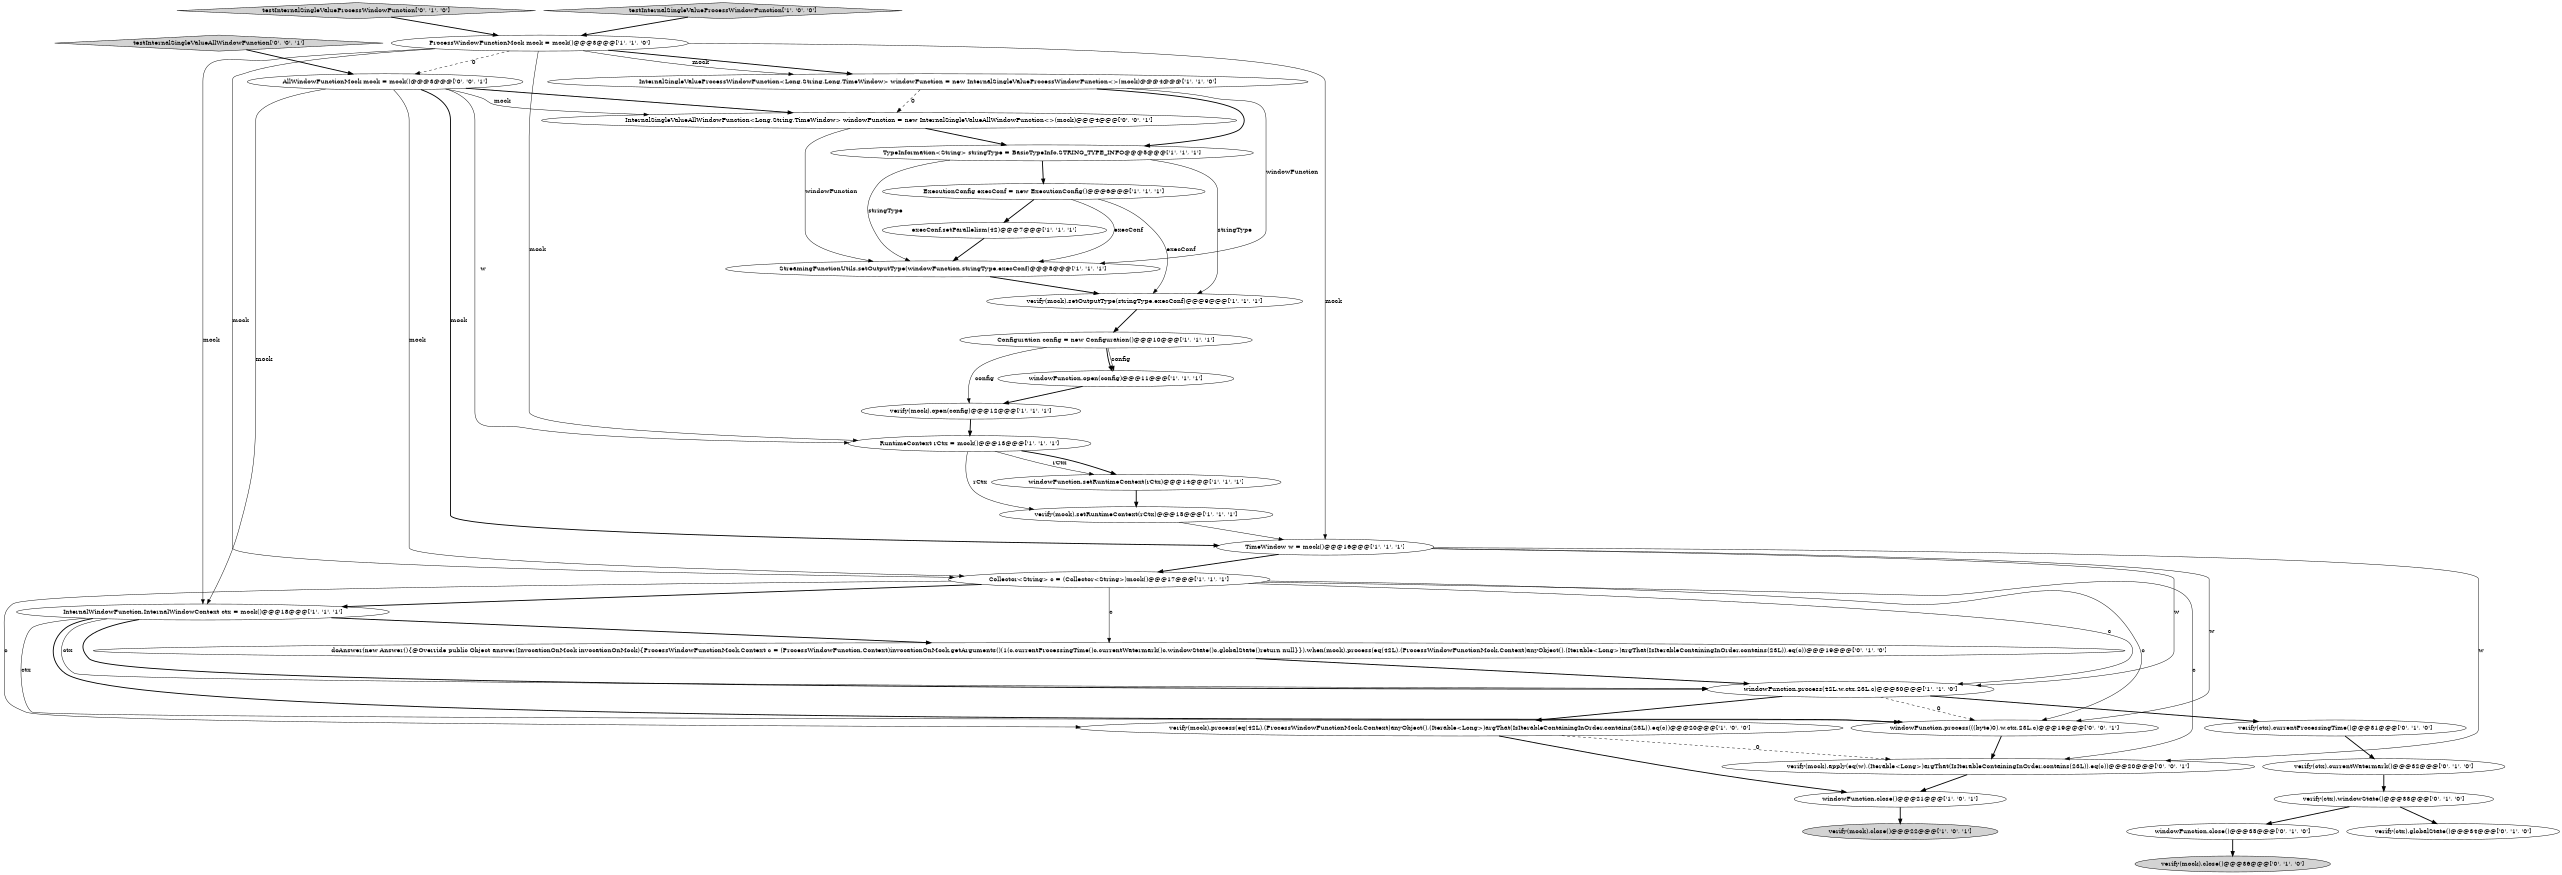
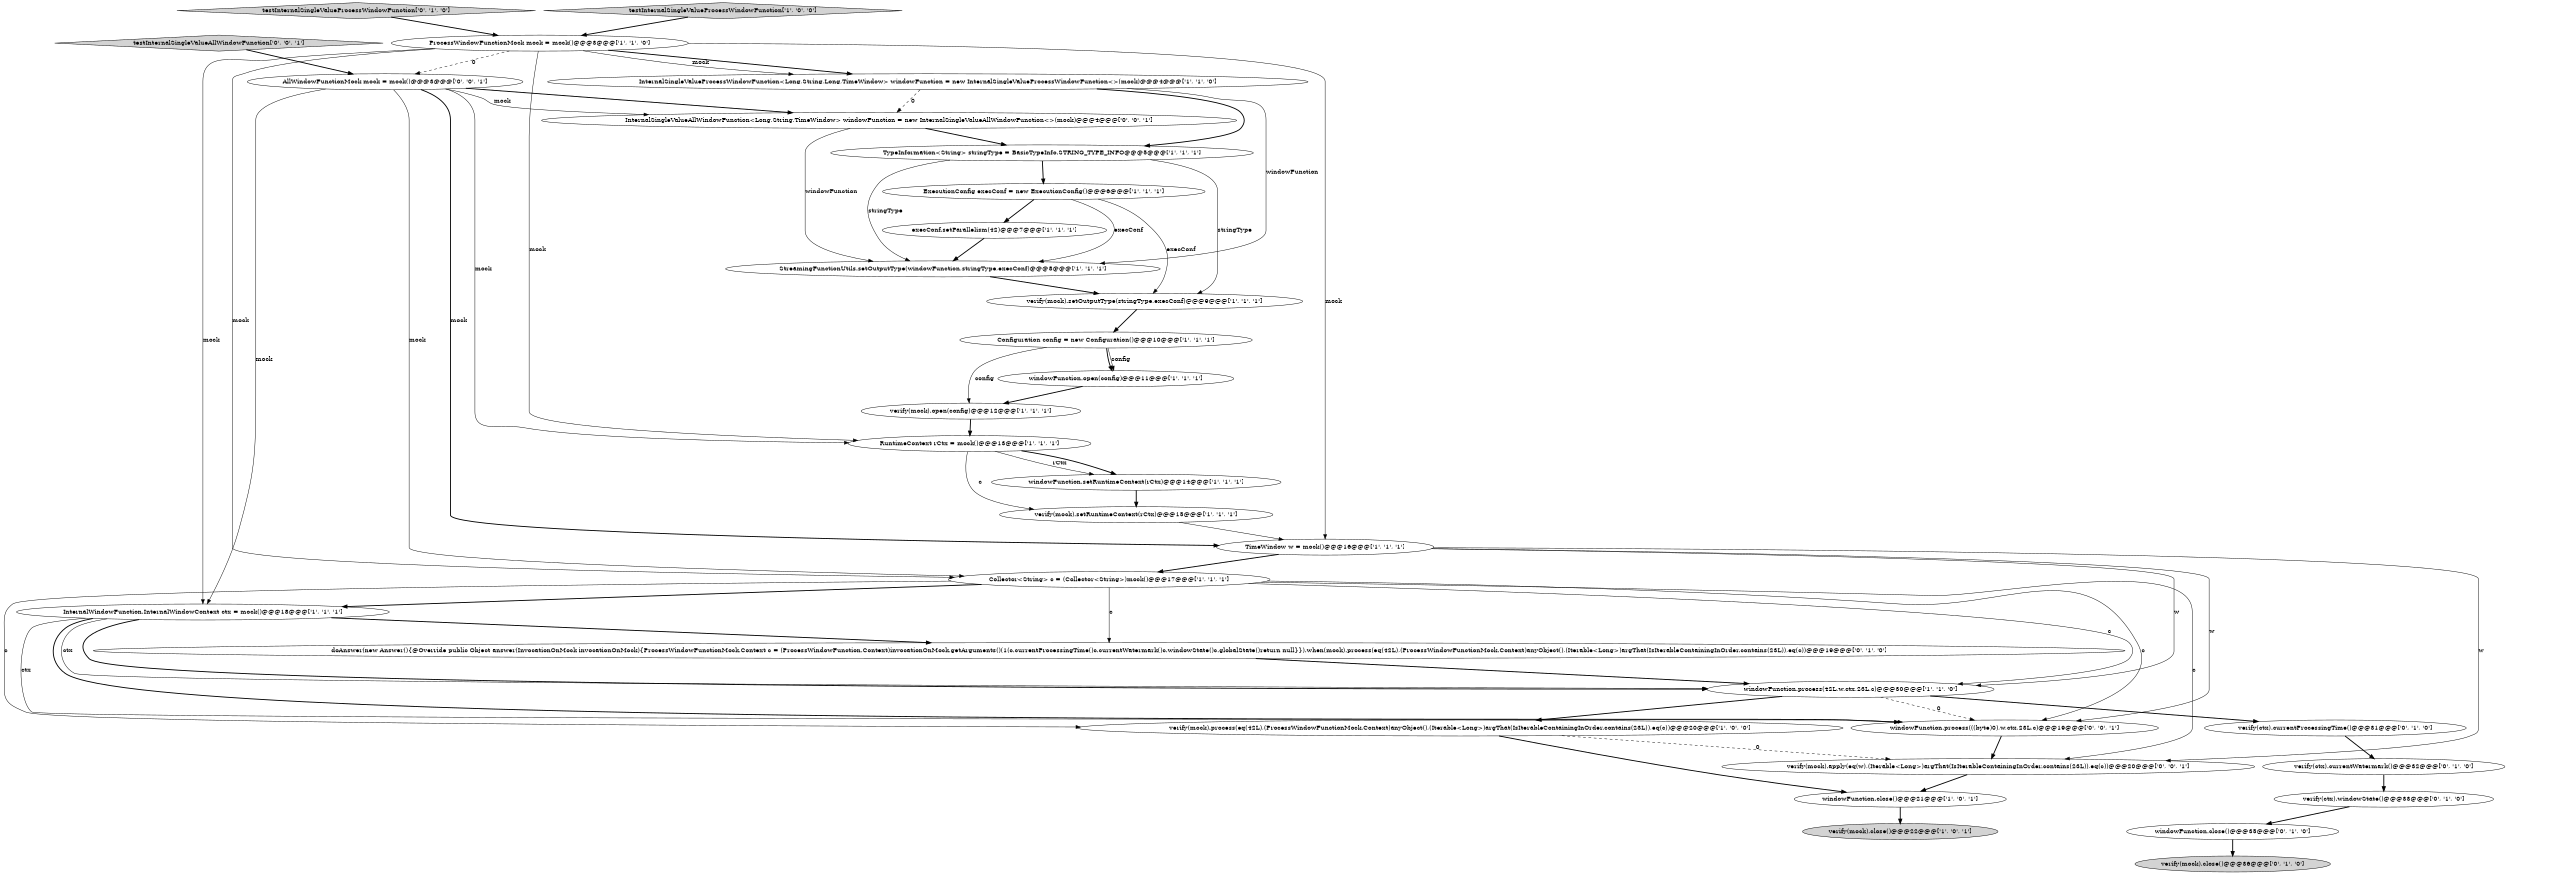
(483, 269) -> (483, 269)
(980, 482) -> (980, 482)
(2453, 832) -> none
